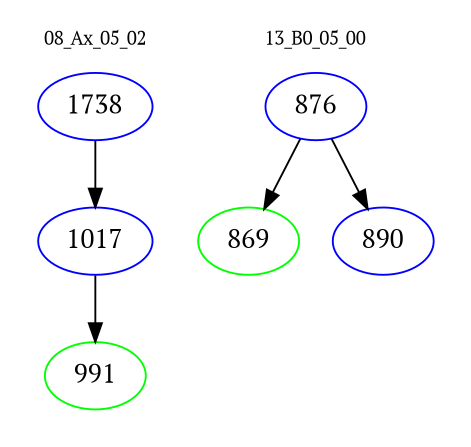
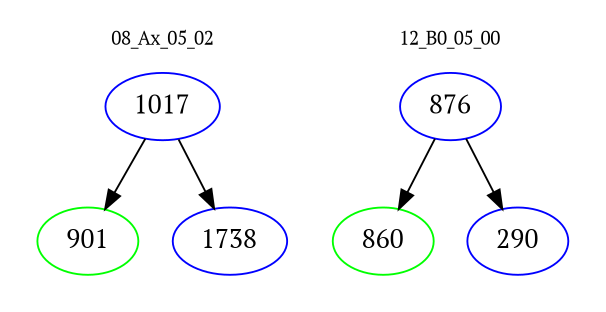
(316, 40) -> (451, 40)
(95, 165) -> (192, 166)
(249, 241) -> (383, 241)
(383, 241) -> (518, 241)
(95, 376) -> (88, 241)
